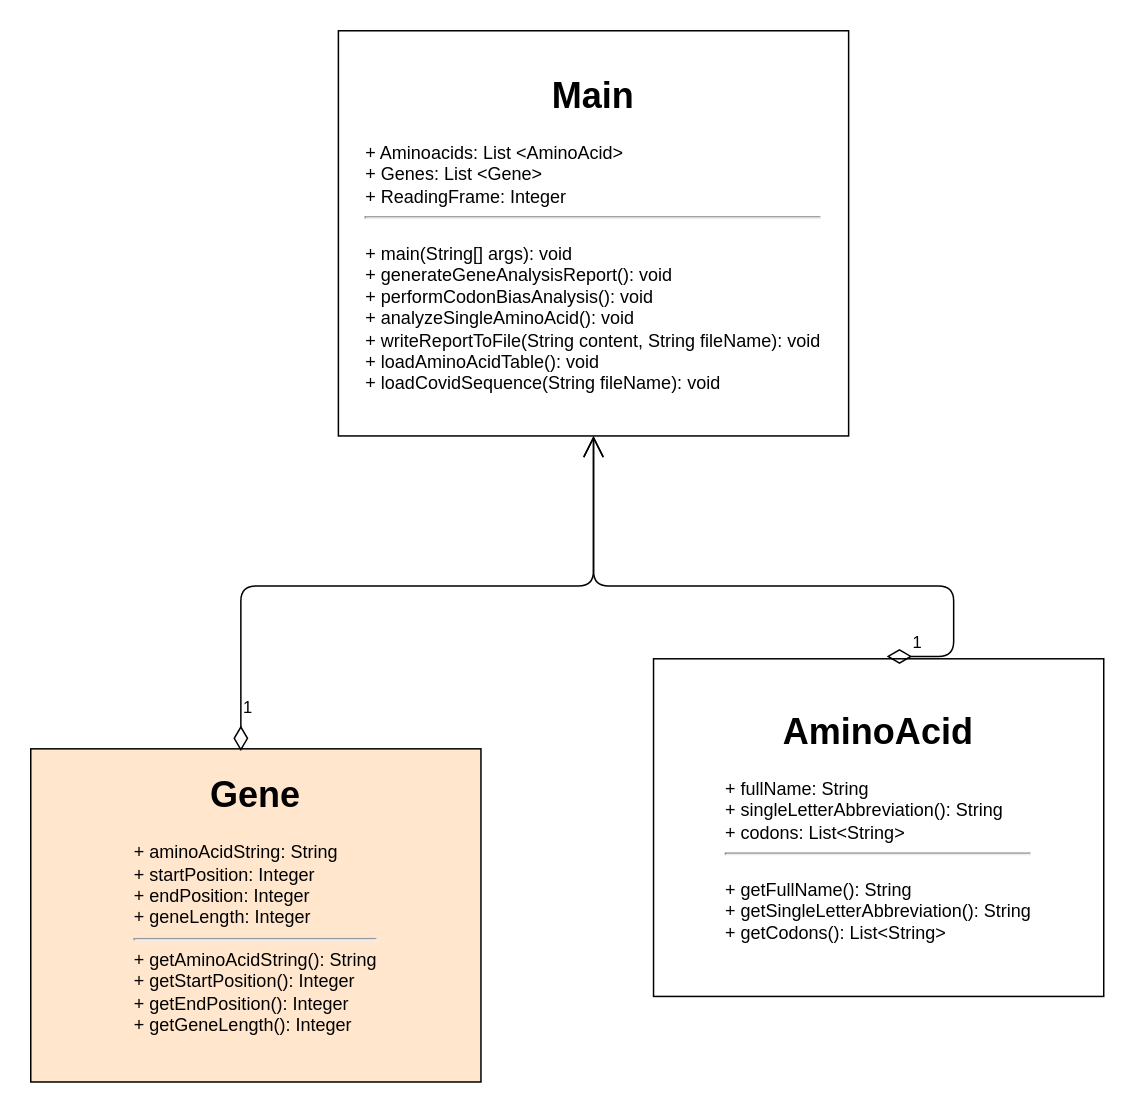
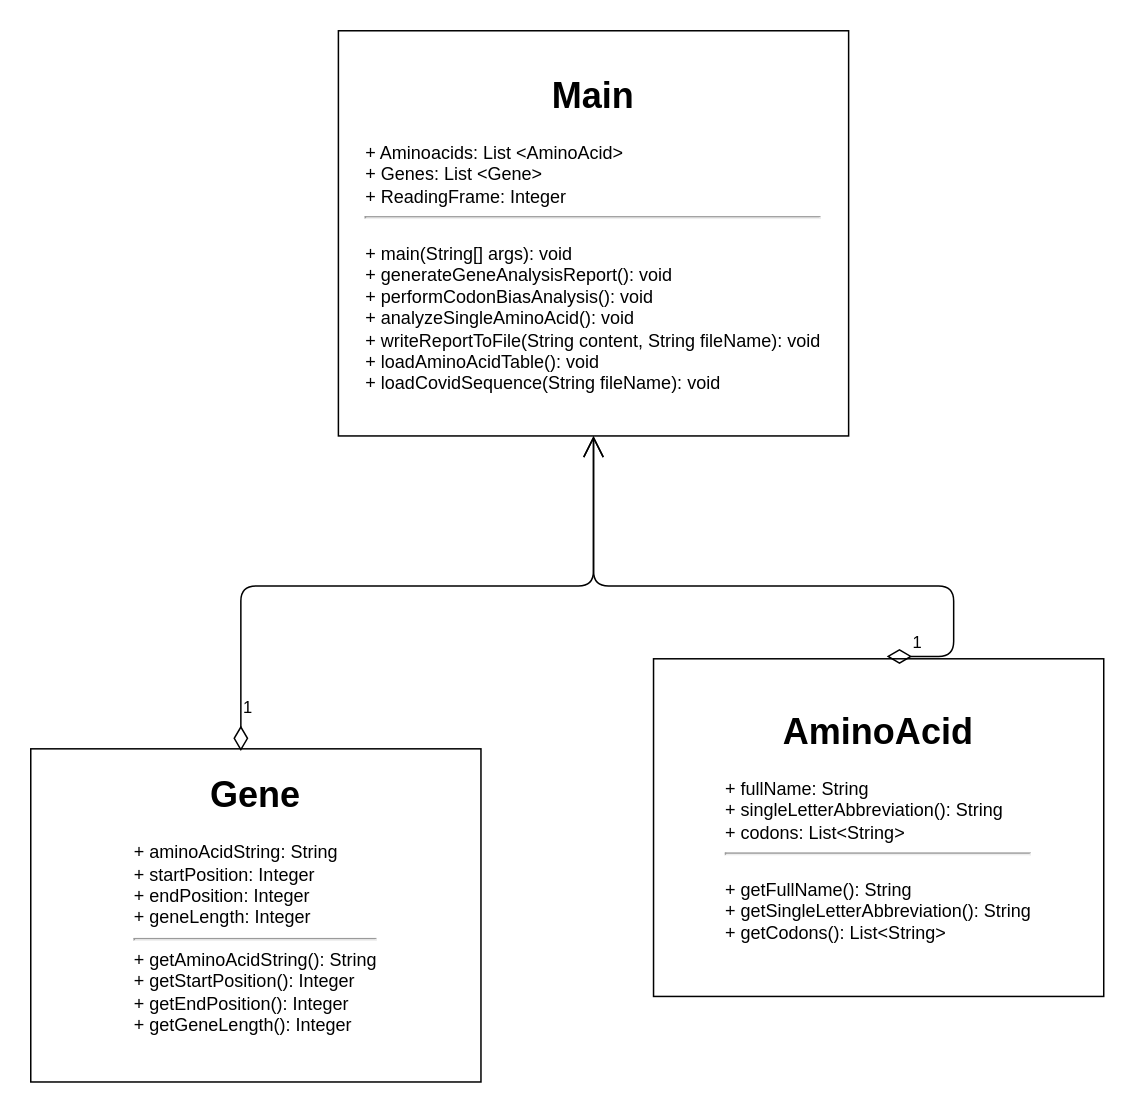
(256, 915) -> (256, 915)
